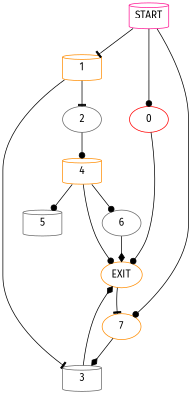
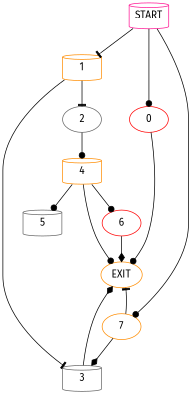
(122, 223) -> (122, 223)
(117, 299) -> (126, 303)
